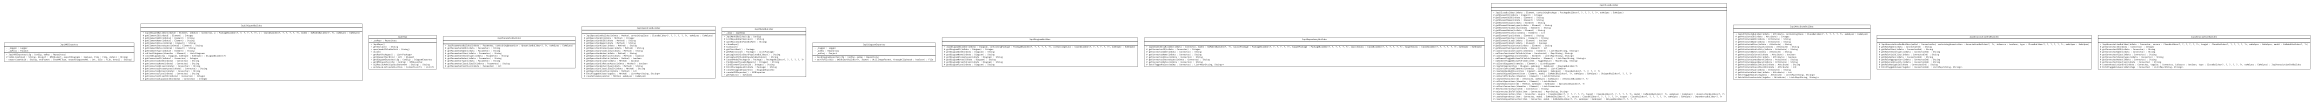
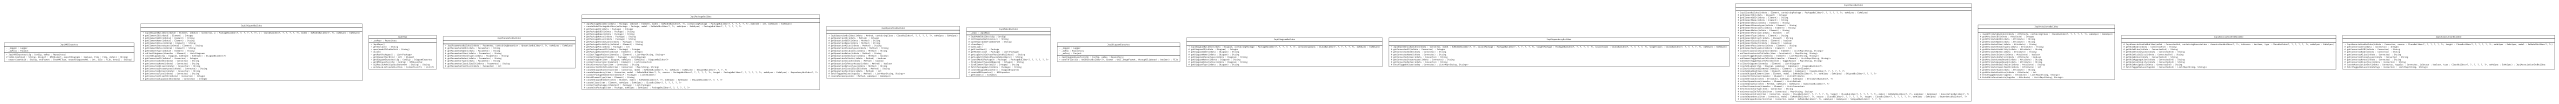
none -> (701, 52)
